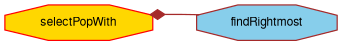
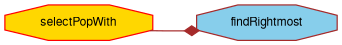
(182, 14) -> (167, 31)
